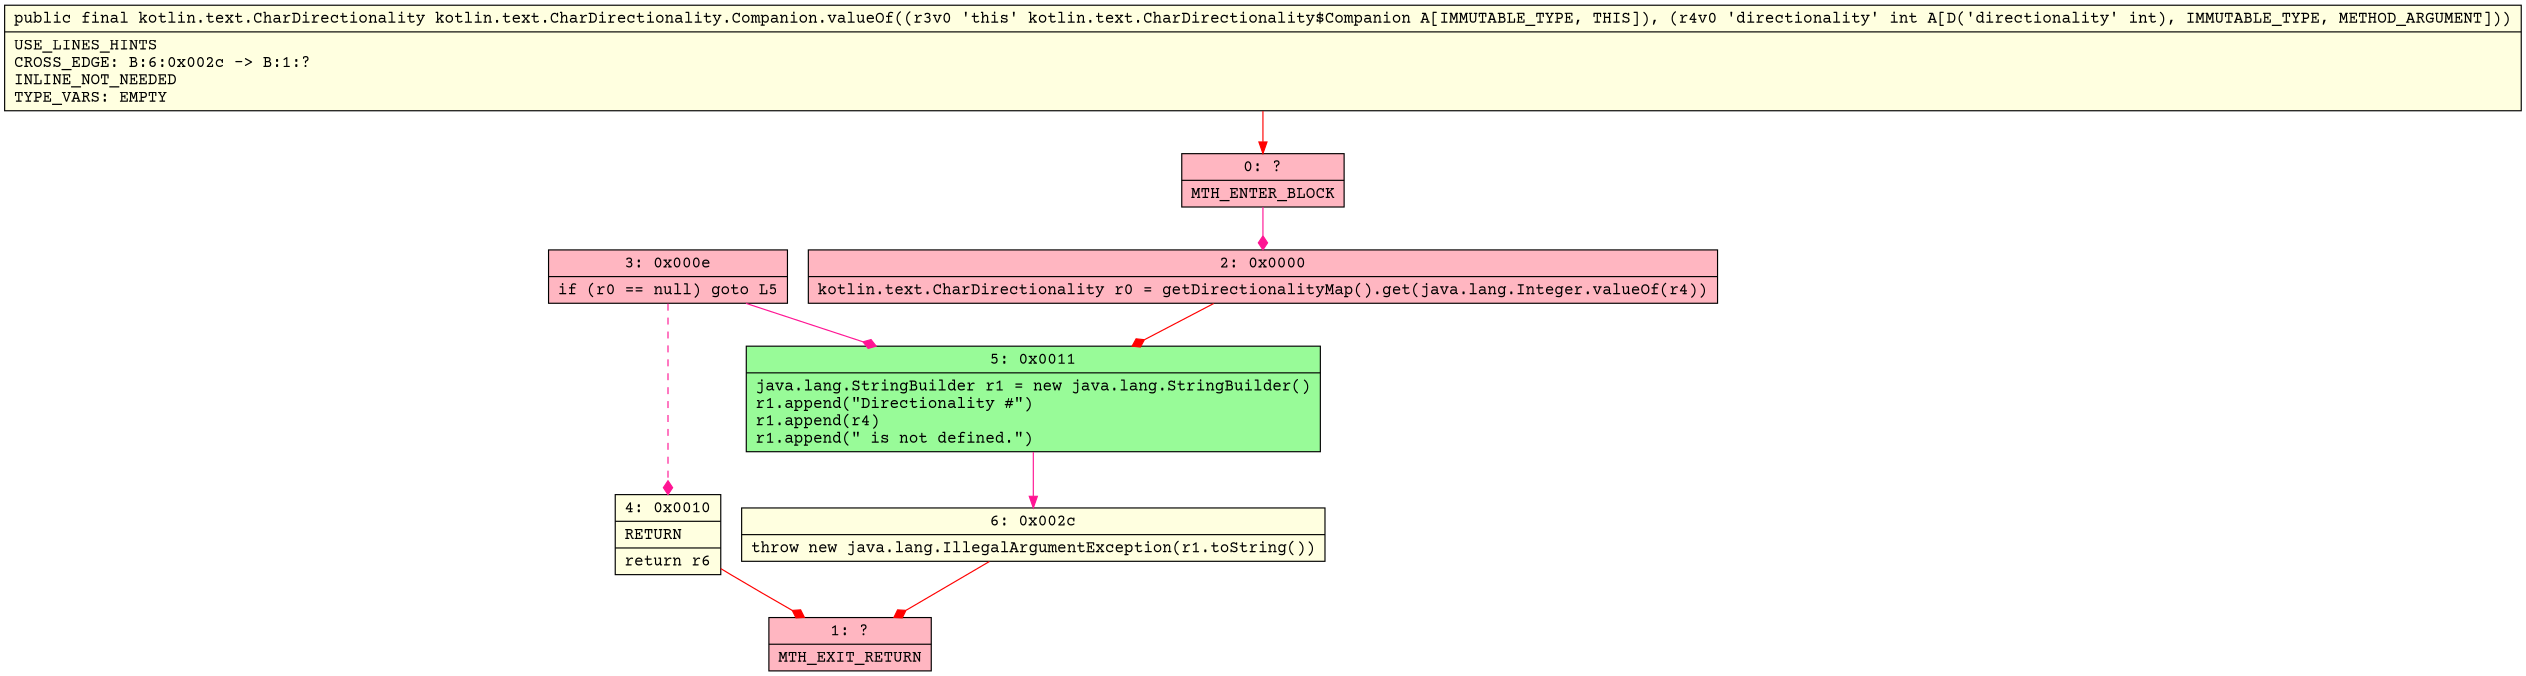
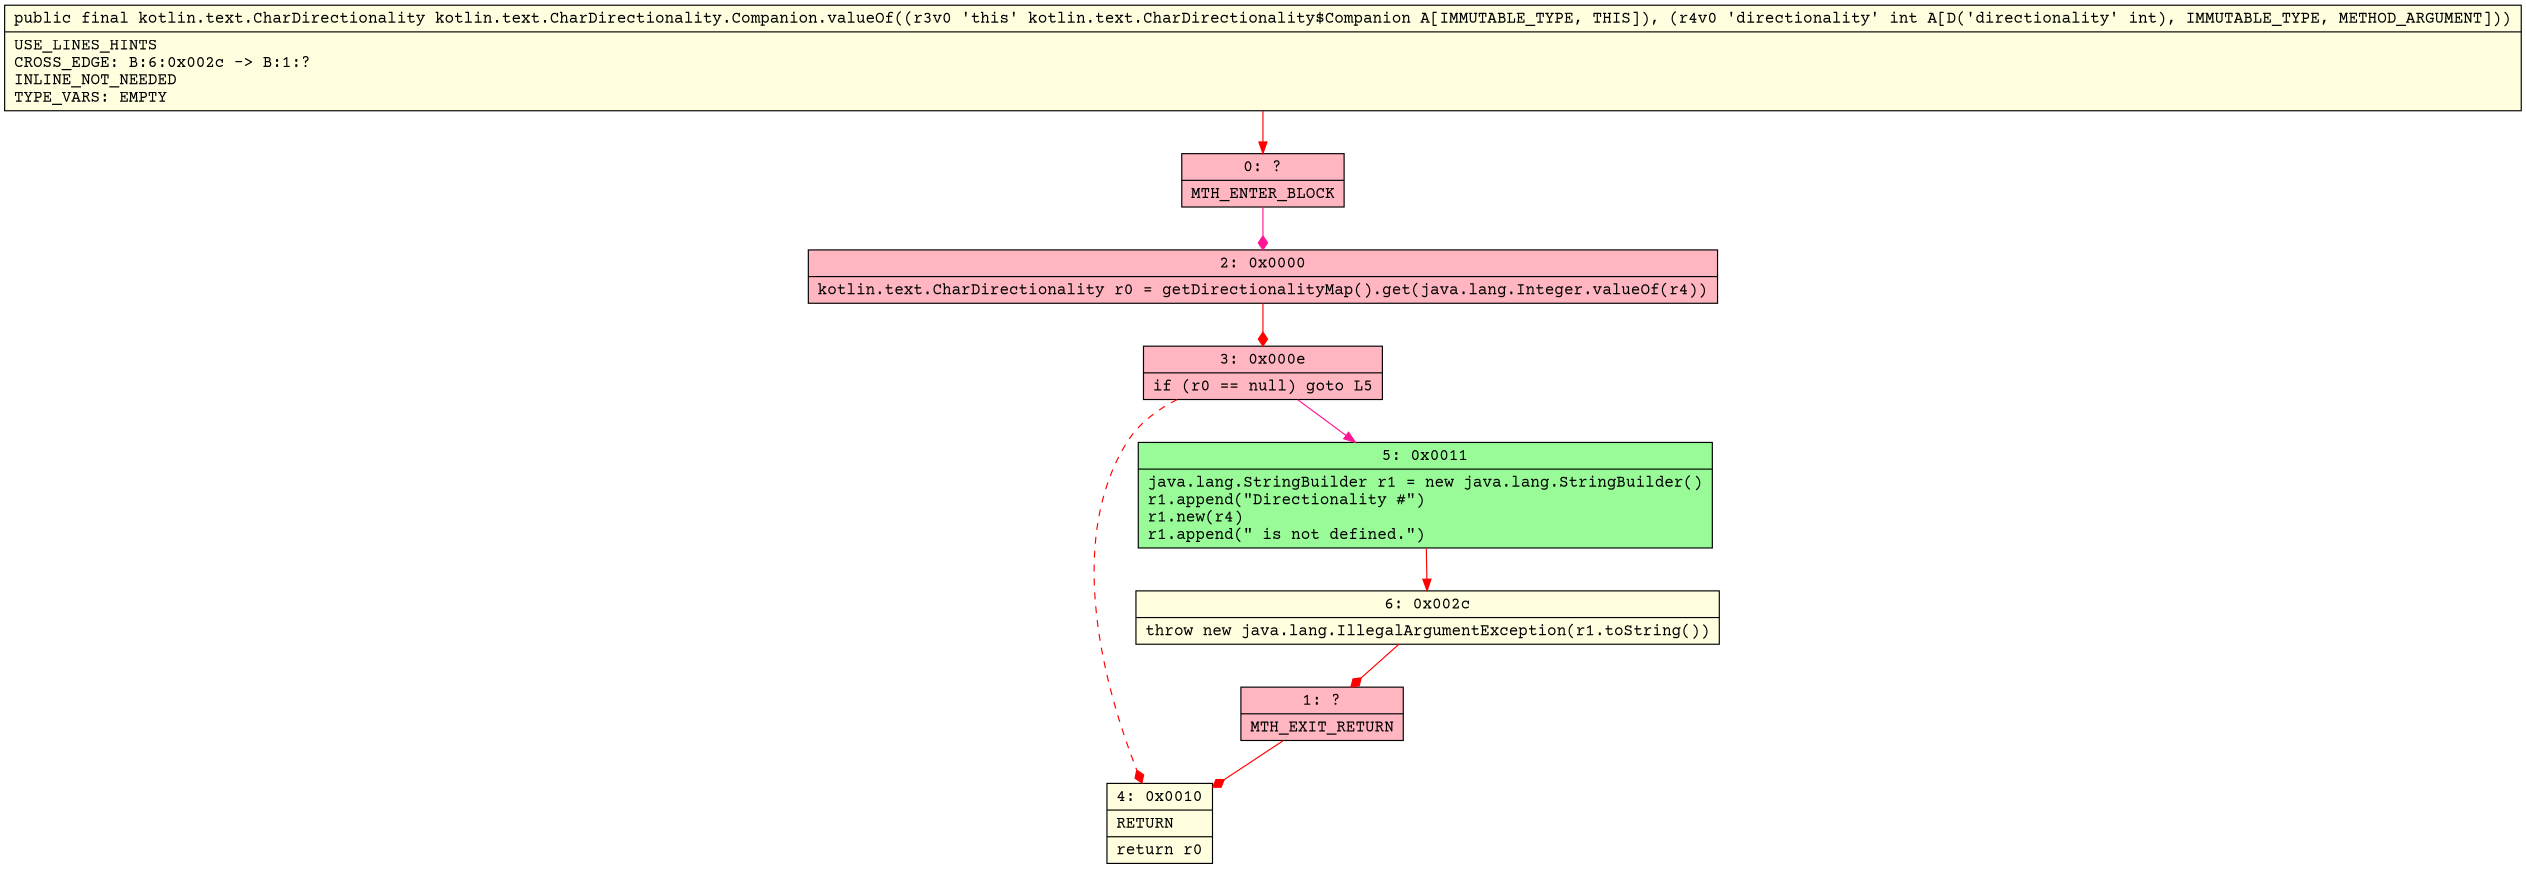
(1179, 322) -> (1263, 318)
(804, 323) -> (1322, 418)
(668, 392) -> (1094, 573)
(818, 420) -> (1196, 517)
(1033, 474) -> (1427, 564)
(668, 561) -> (1160, 849)
(756, 590) -> (1254, 760)
